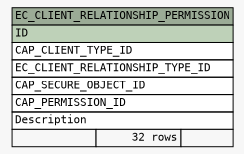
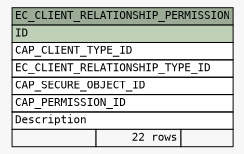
(155, 138) -> (155, 138)
